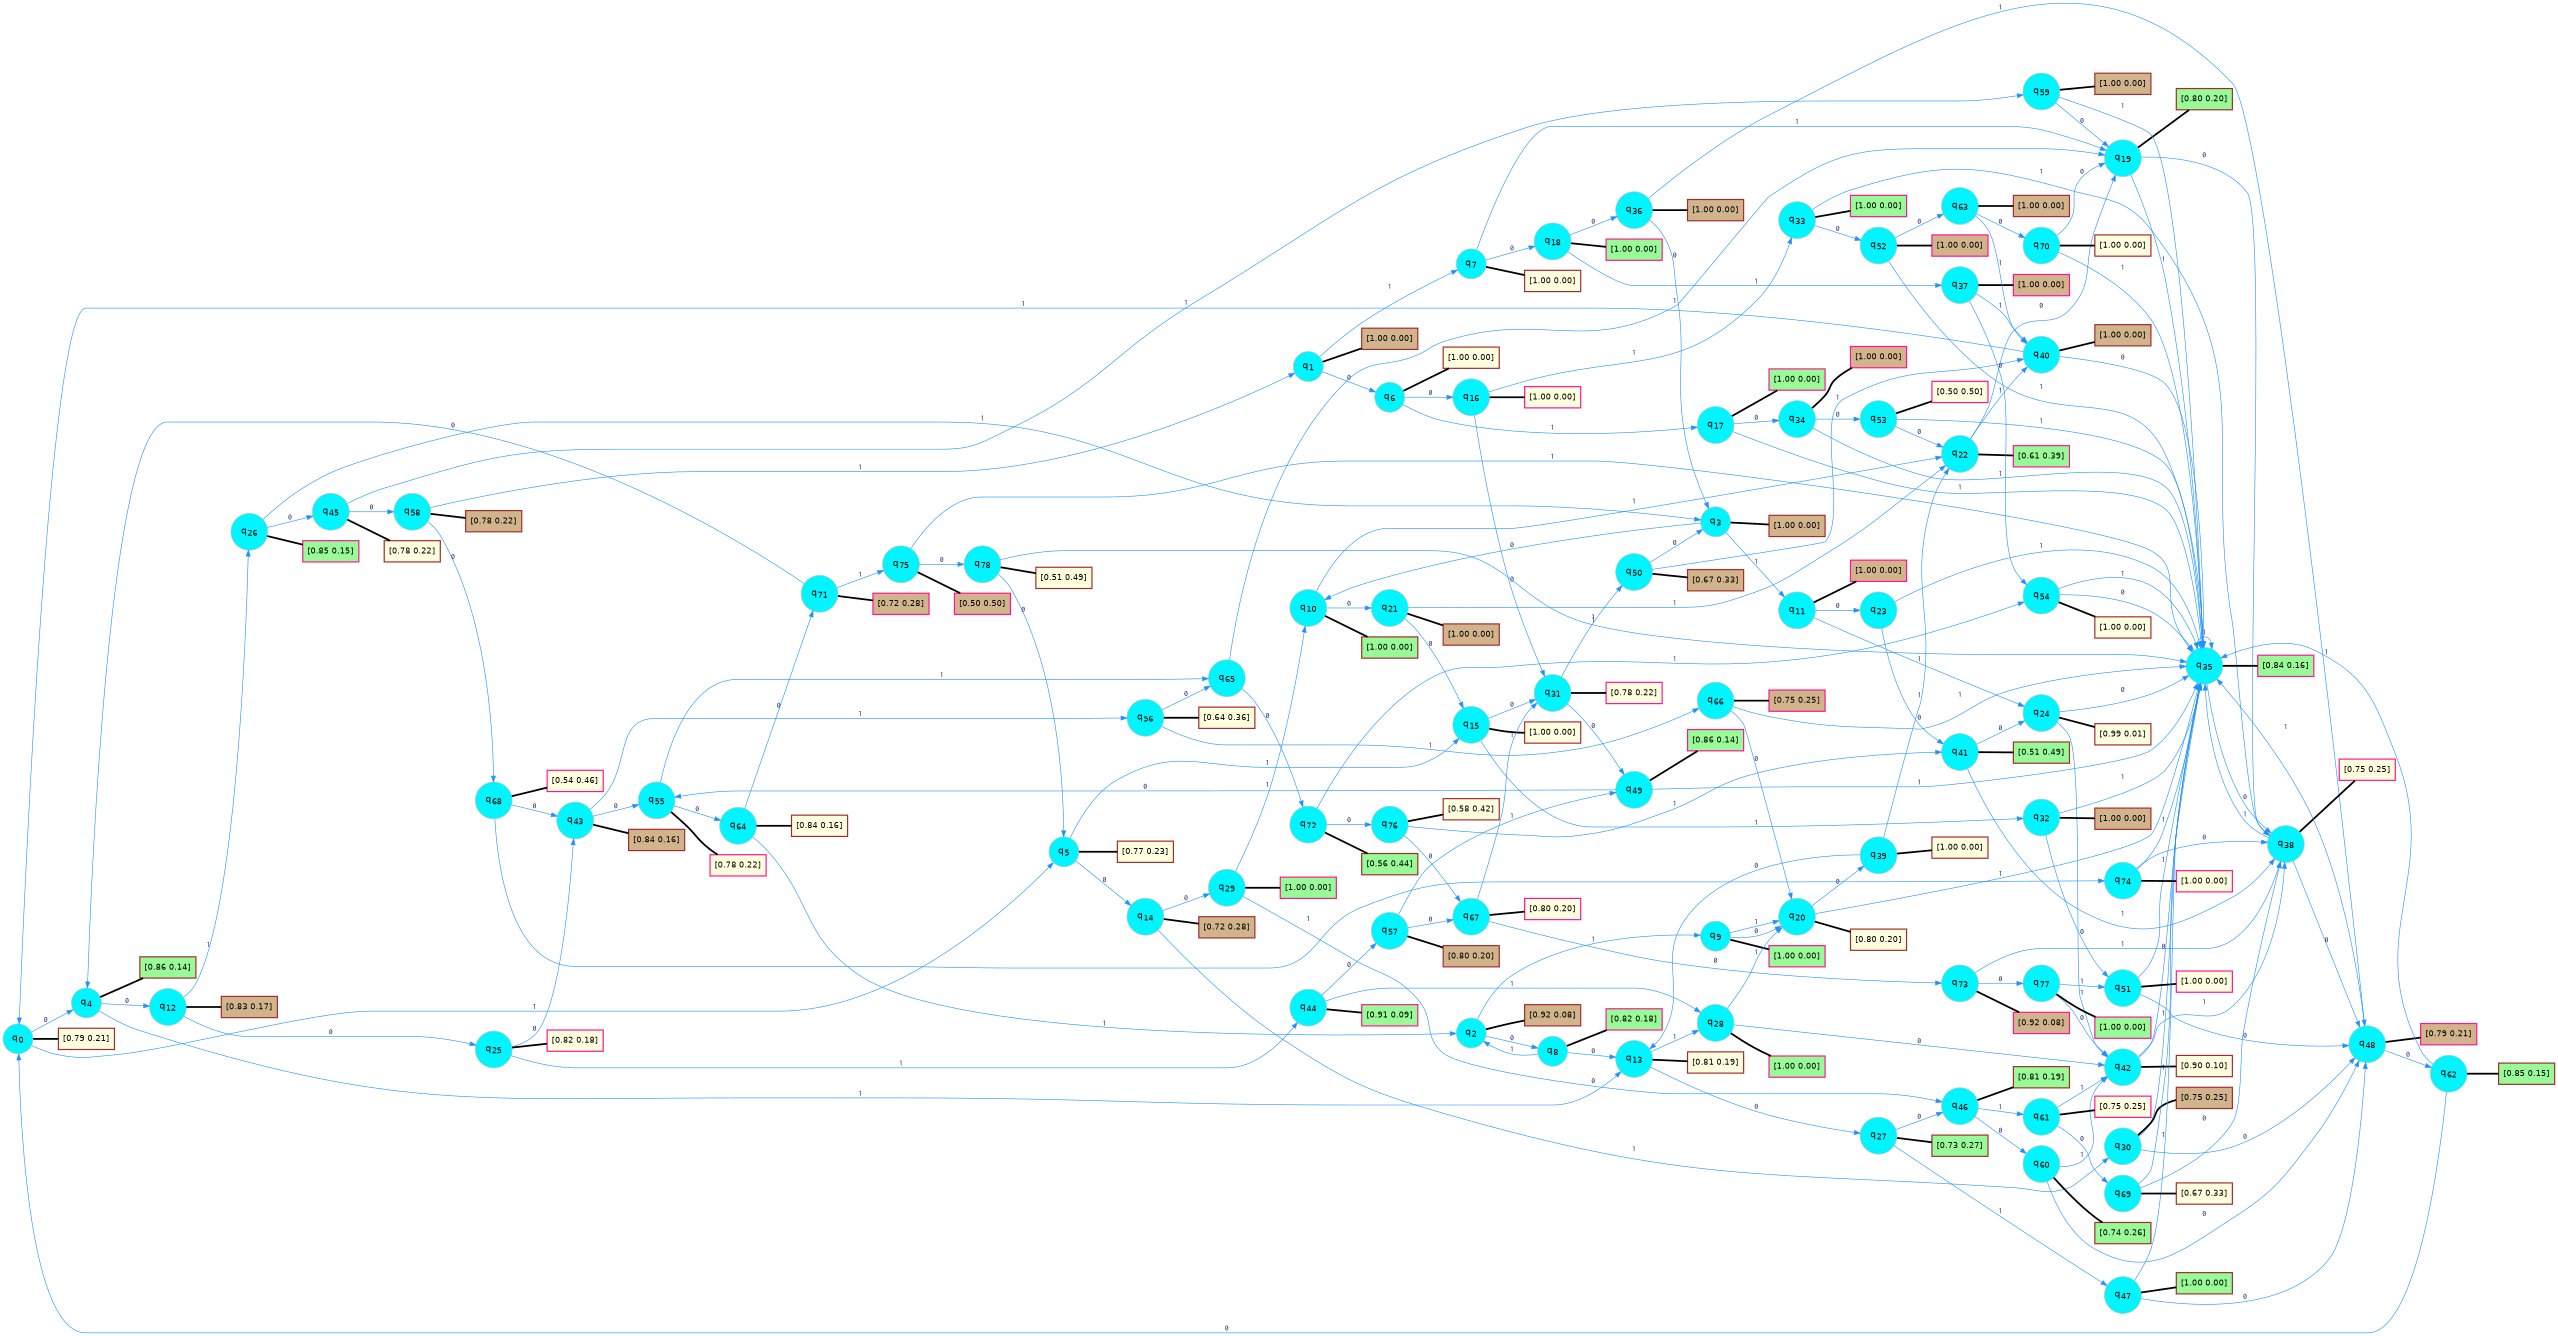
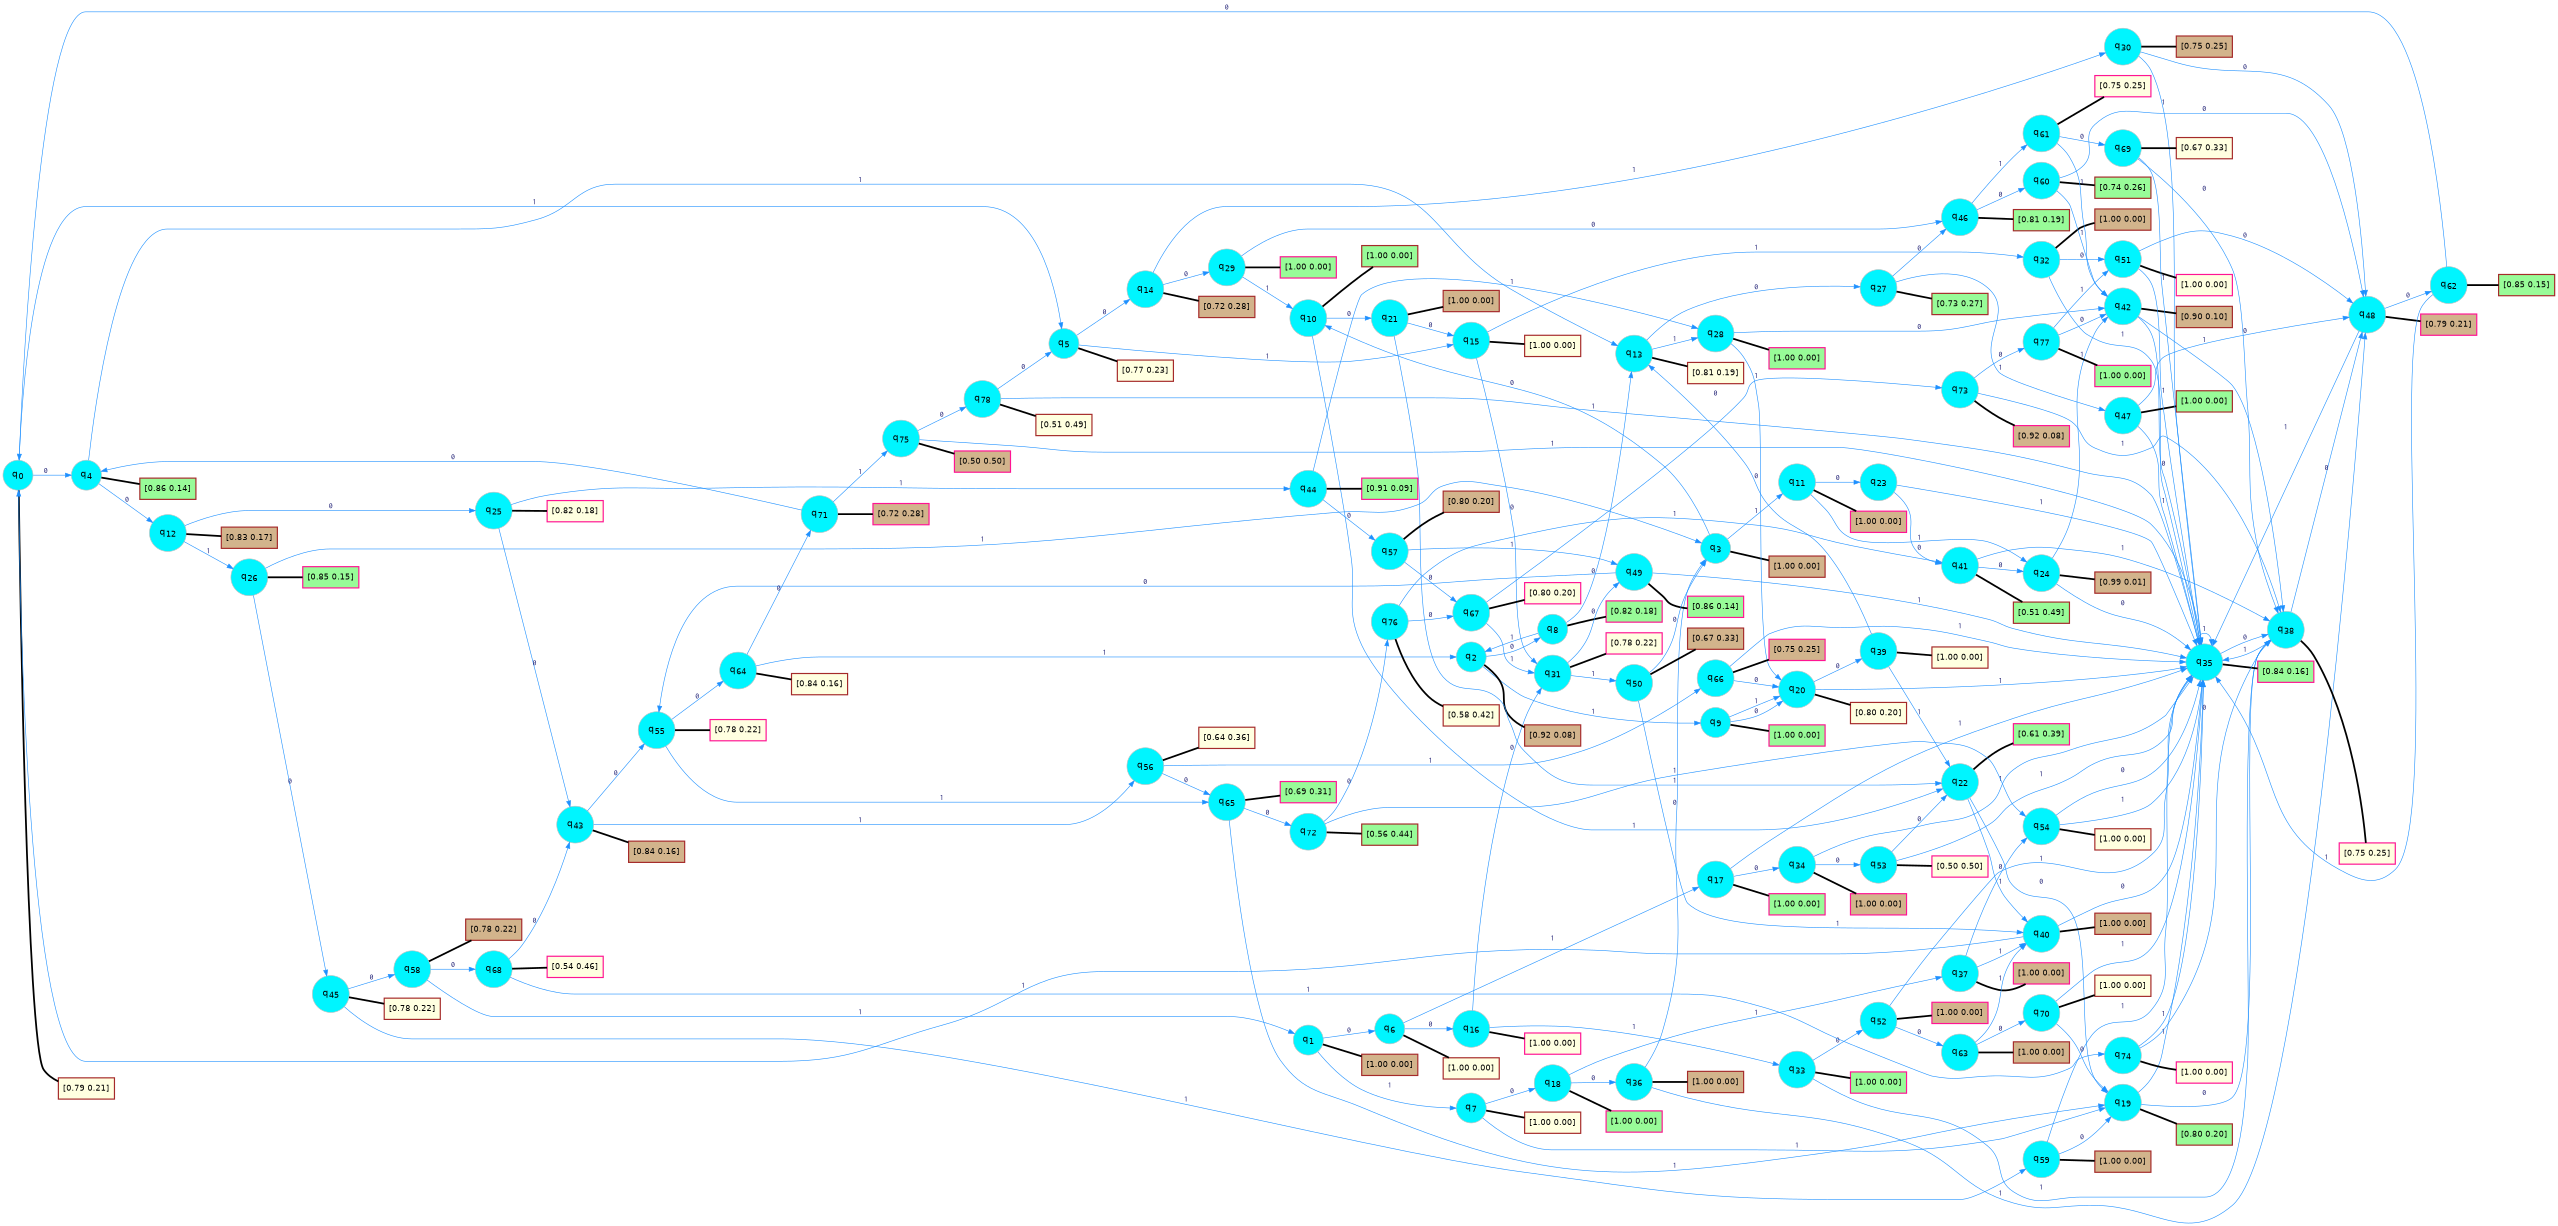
(2123, 734) -> (2123, 583)
none -> (1308, 792)
(2204, 1066) -> (2204, 317)
